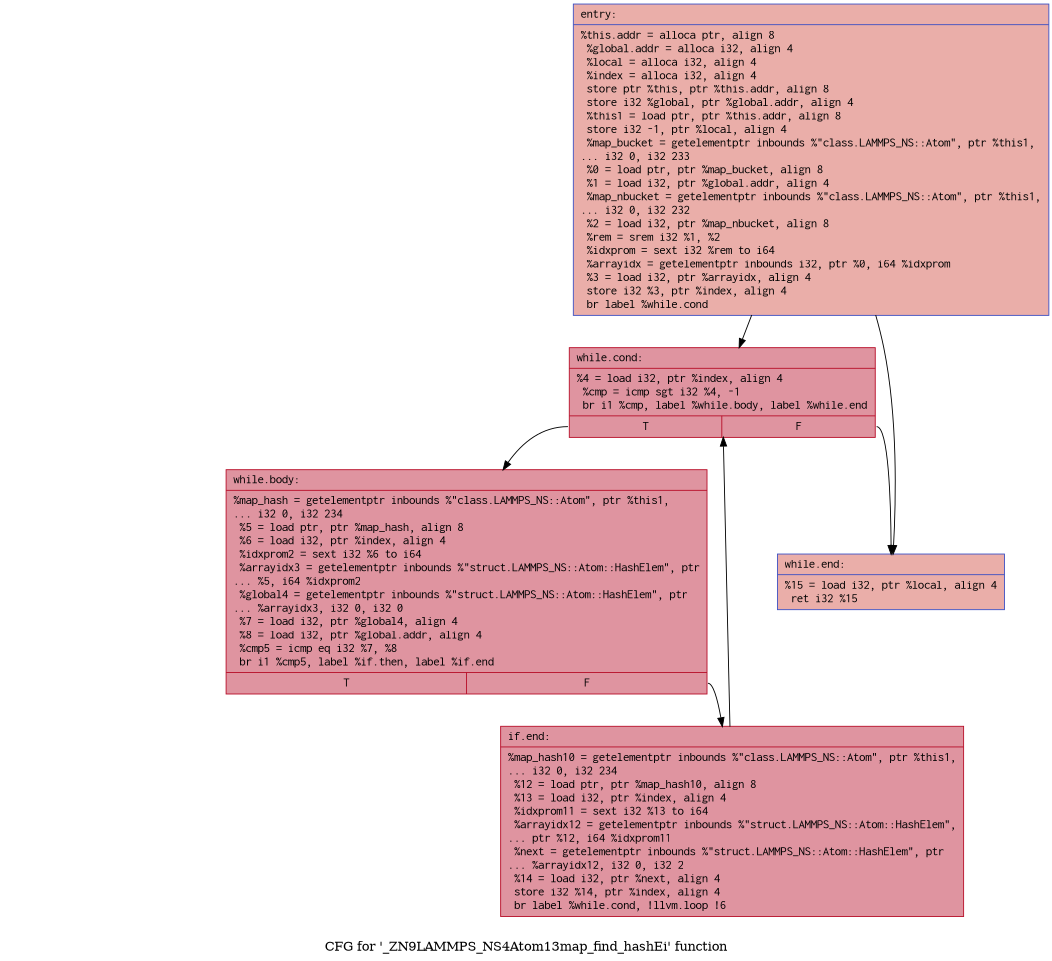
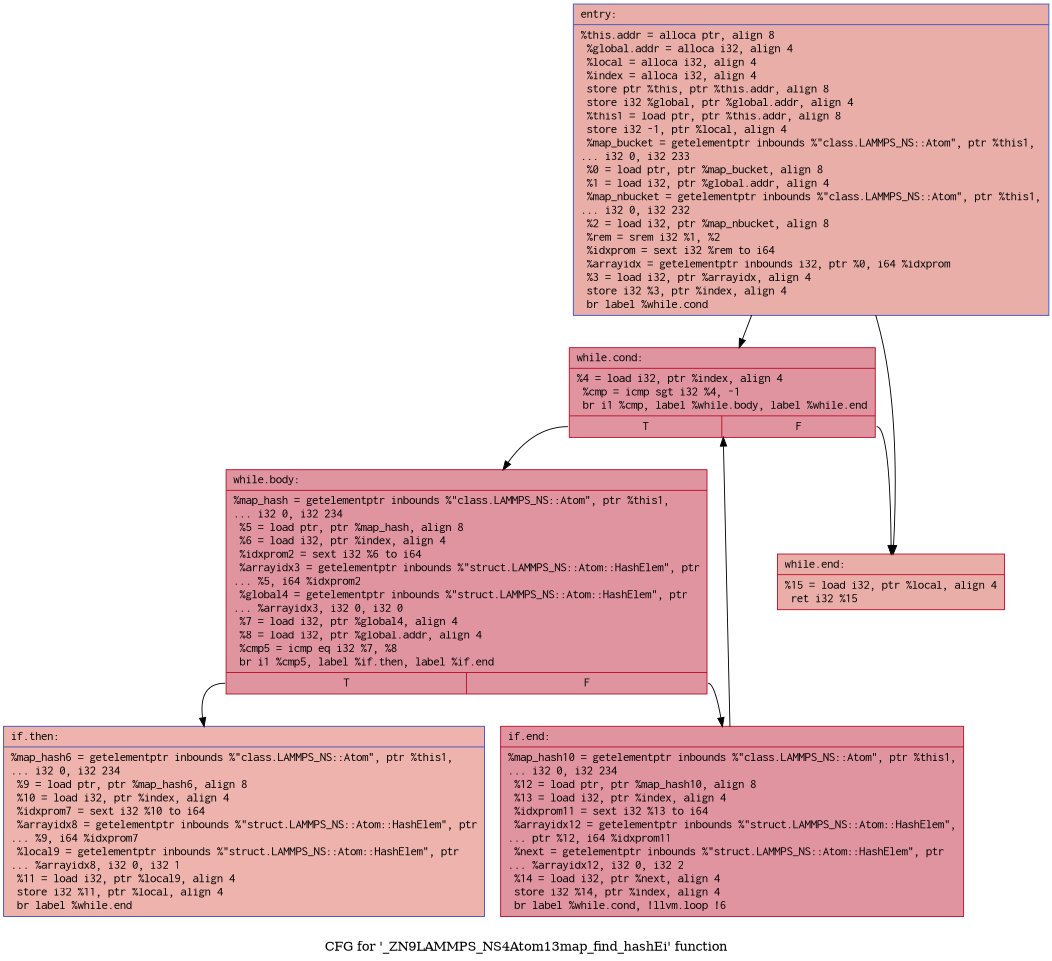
(891, 582) -> (891, 582)
none -> (244, 821)
